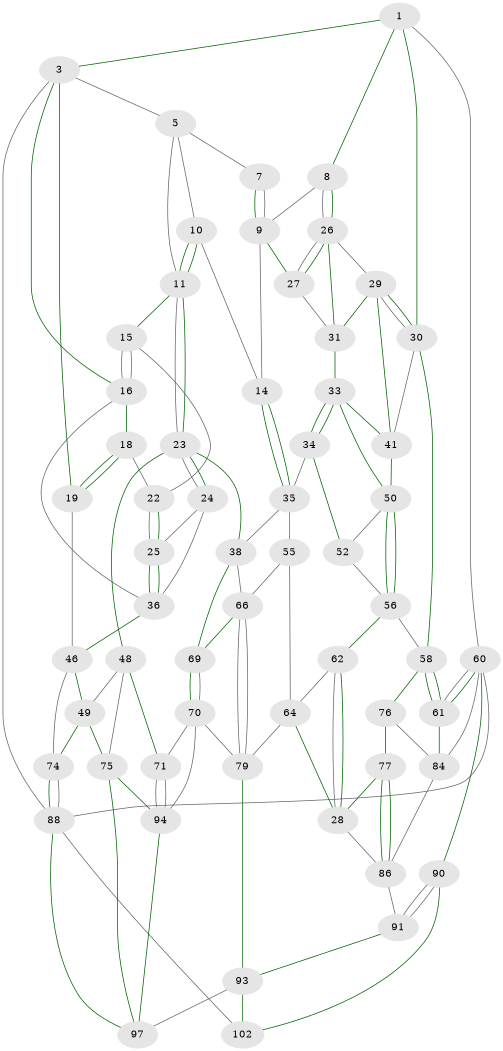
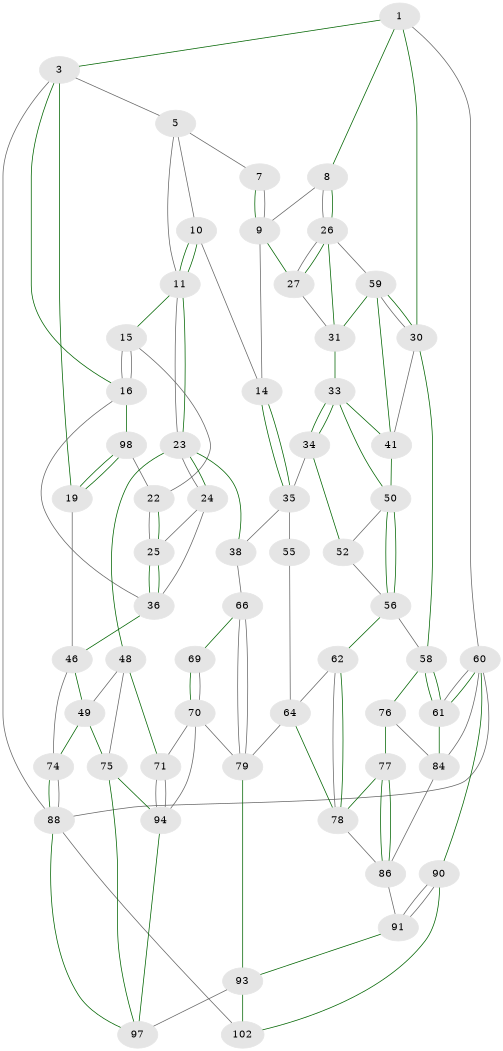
(376, 284) -> (376, 284)
(127, 445) -> (127, 445)
(266, 579) -> none
(211, 605) -> none
(338, 820) -> (338, 820)
